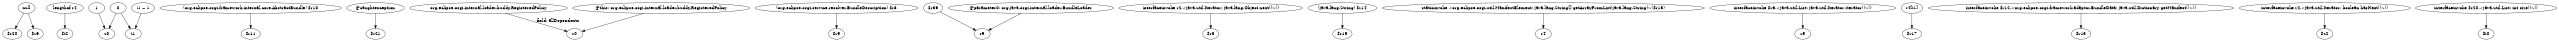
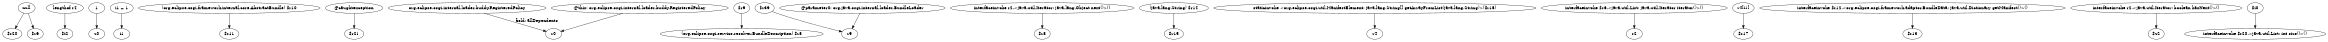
(118, 8) -> none
(837, 19) -> (742, 19)
(2486, 19) -> (2255, 19)
(1803, 34) -> (1634, 34)
